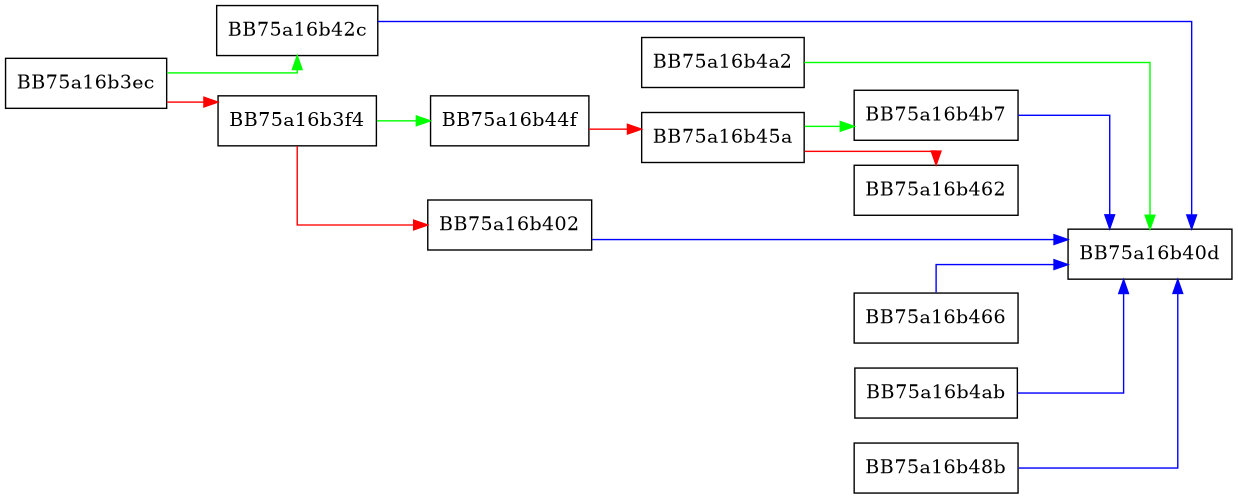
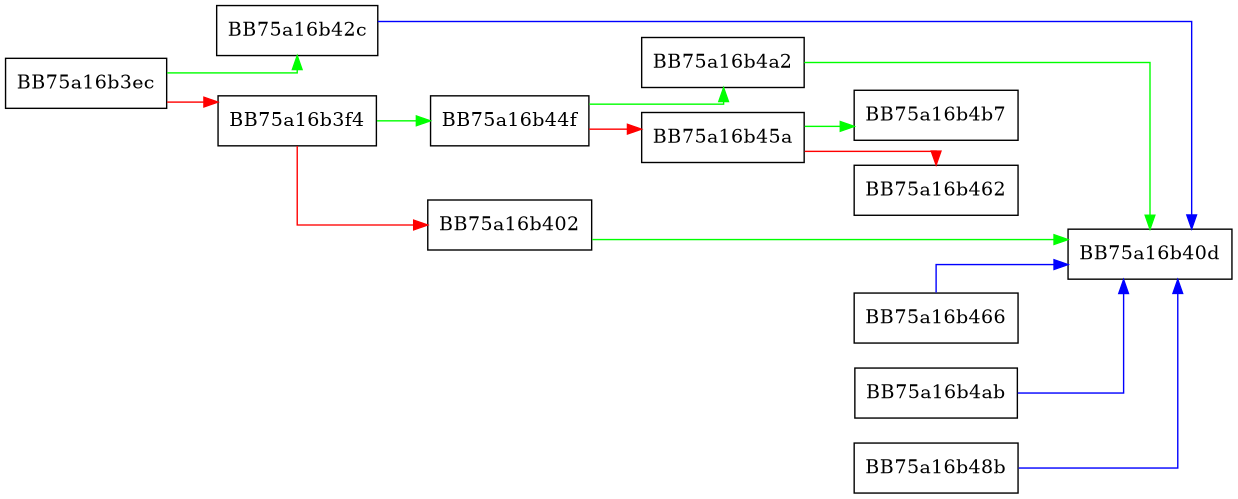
none -> (658, 104)
(1110, 119) -> none
(823, 240) -> (823, 240)
